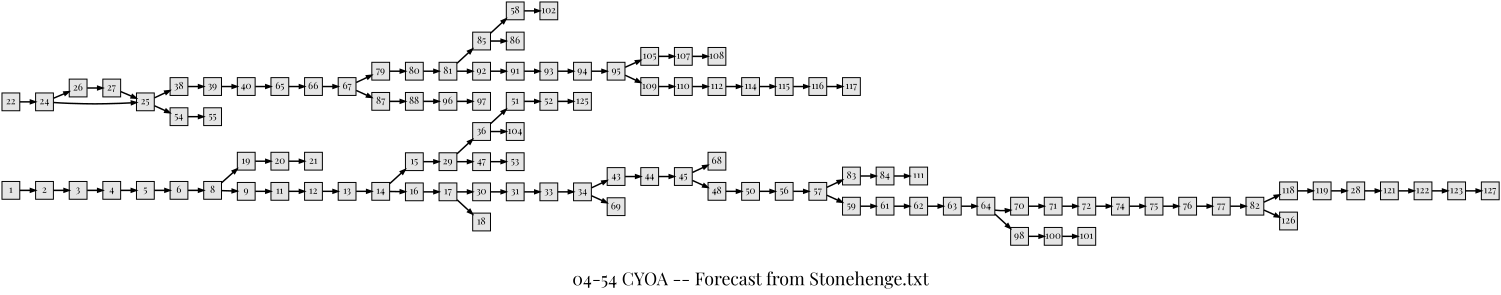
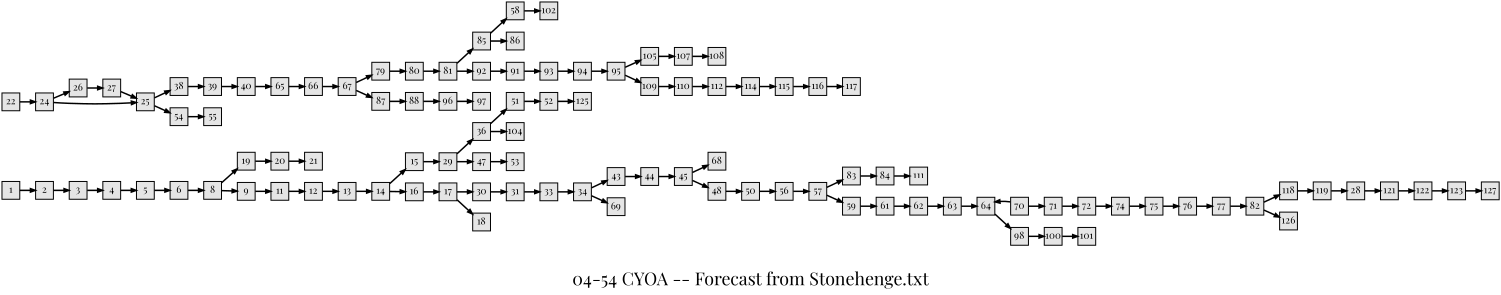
(1000, 211) -> (1005, 201)
